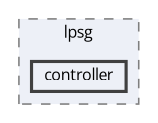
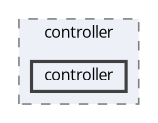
(79, 34) -> (79, 34)
